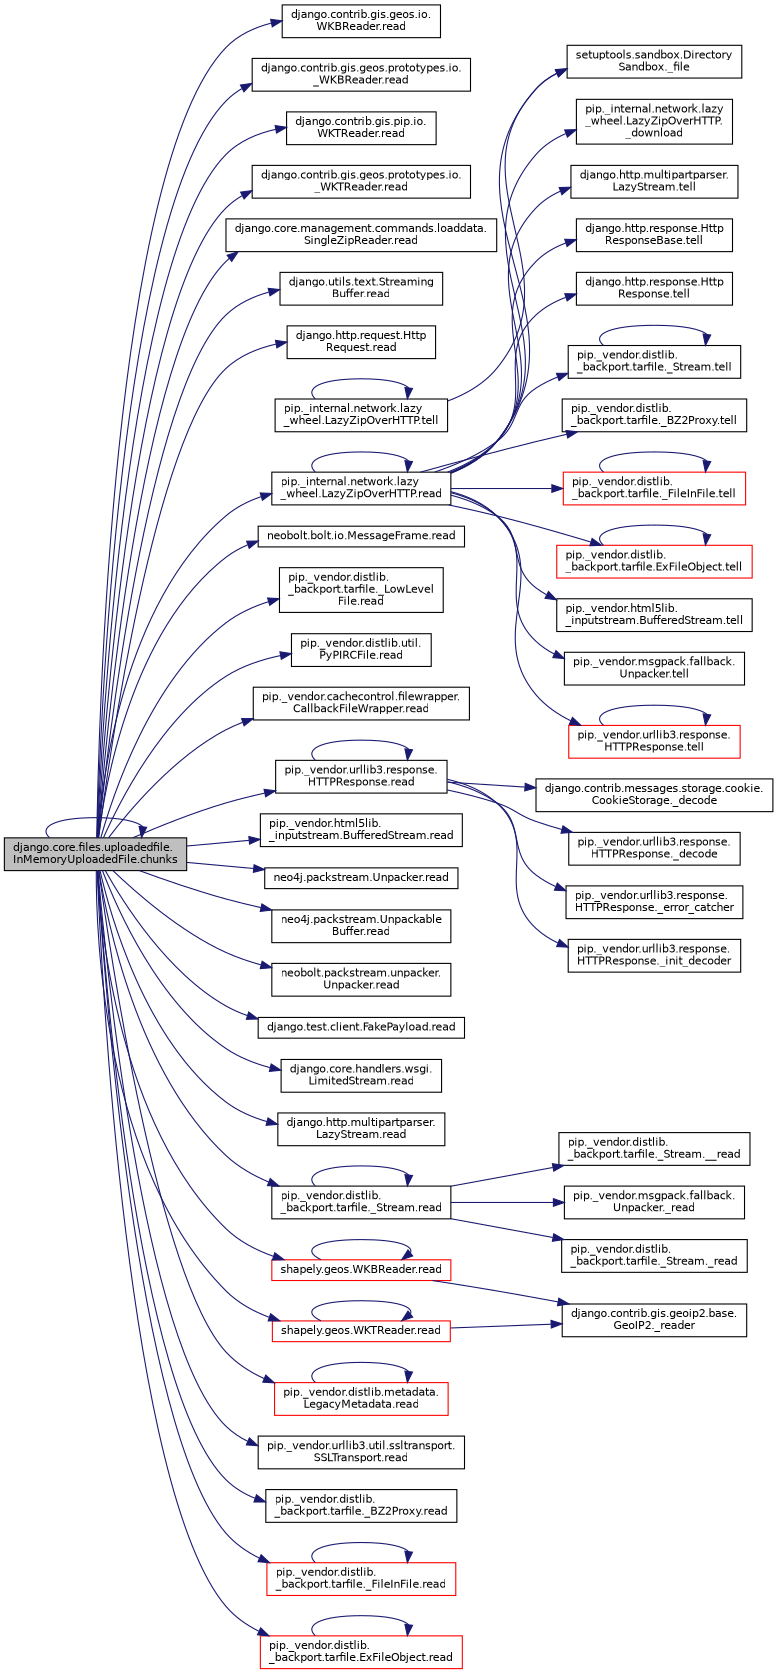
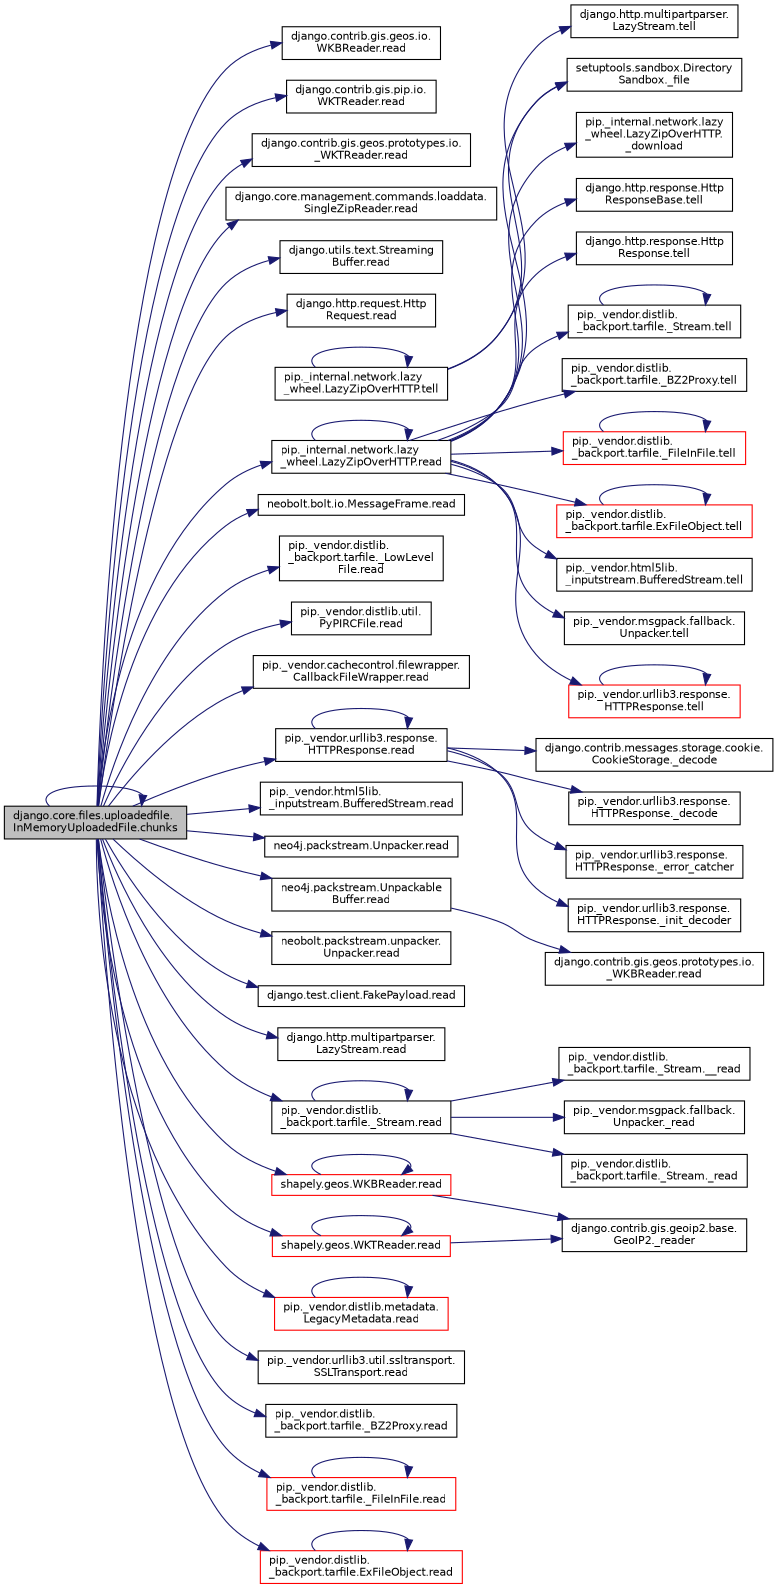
(517, 337) -> (505, 128)
(125, 451) -> (507, 925)
(361, 1076) -> none
